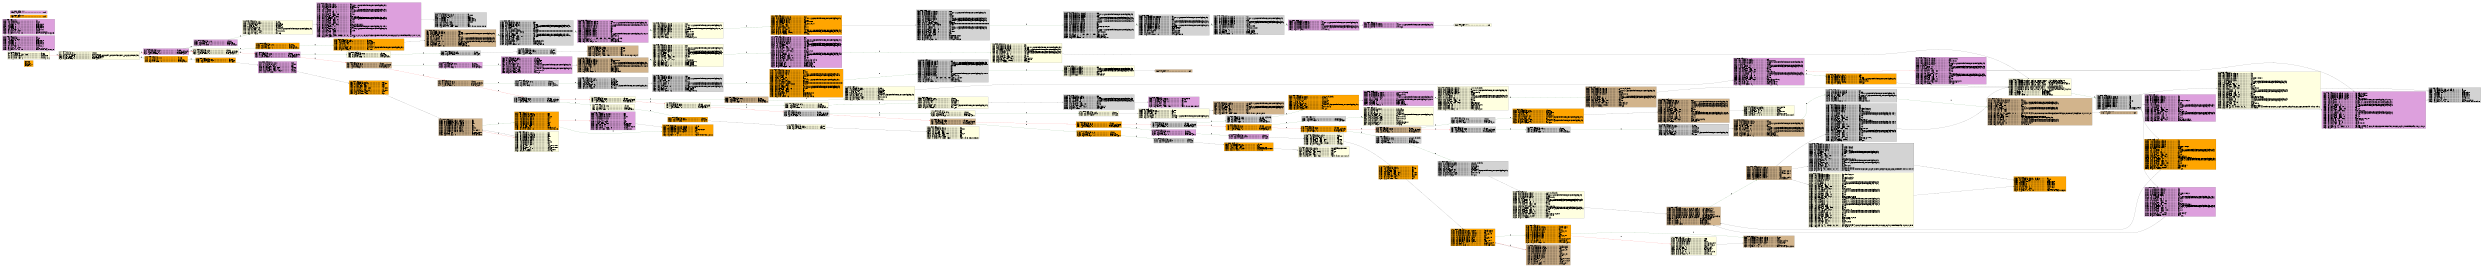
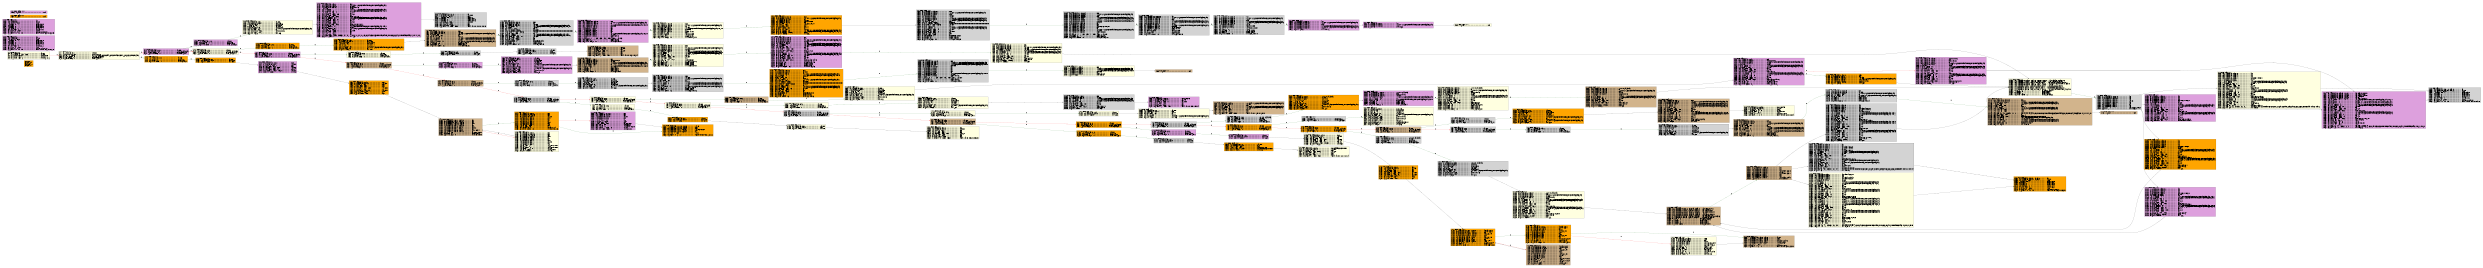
(27, 62) -> (28, 62)
